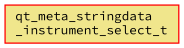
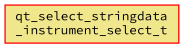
(92, 24) -> (92, 24)
